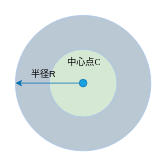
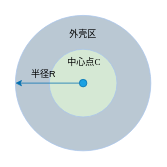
none -> (83, 34)
